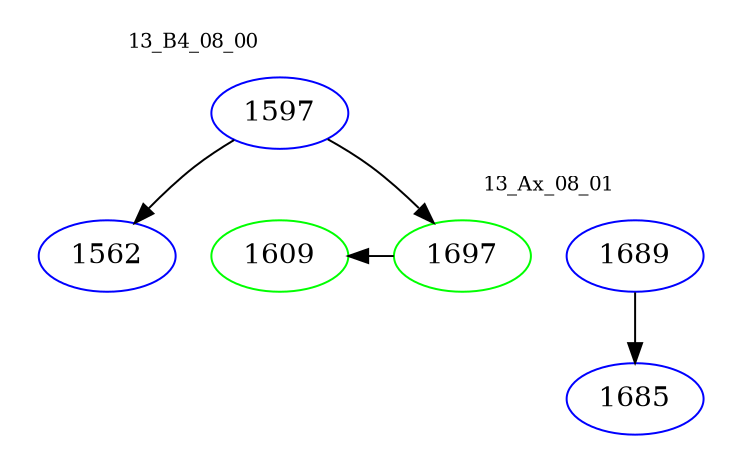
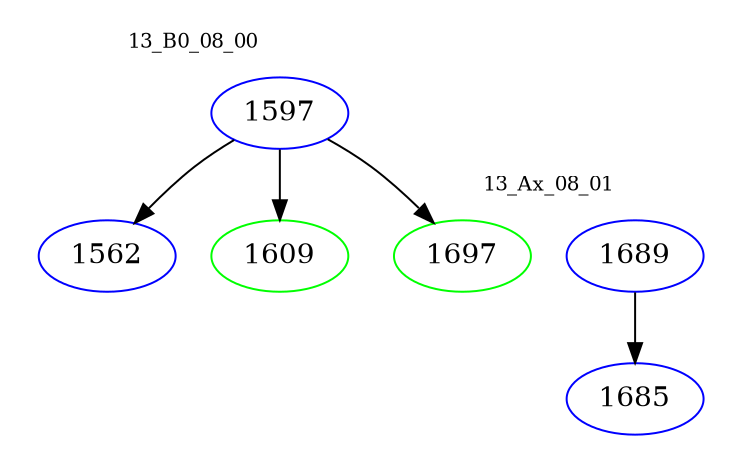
(194, 43) -> (194, 43)
(381, 256) -> (280, 175)
